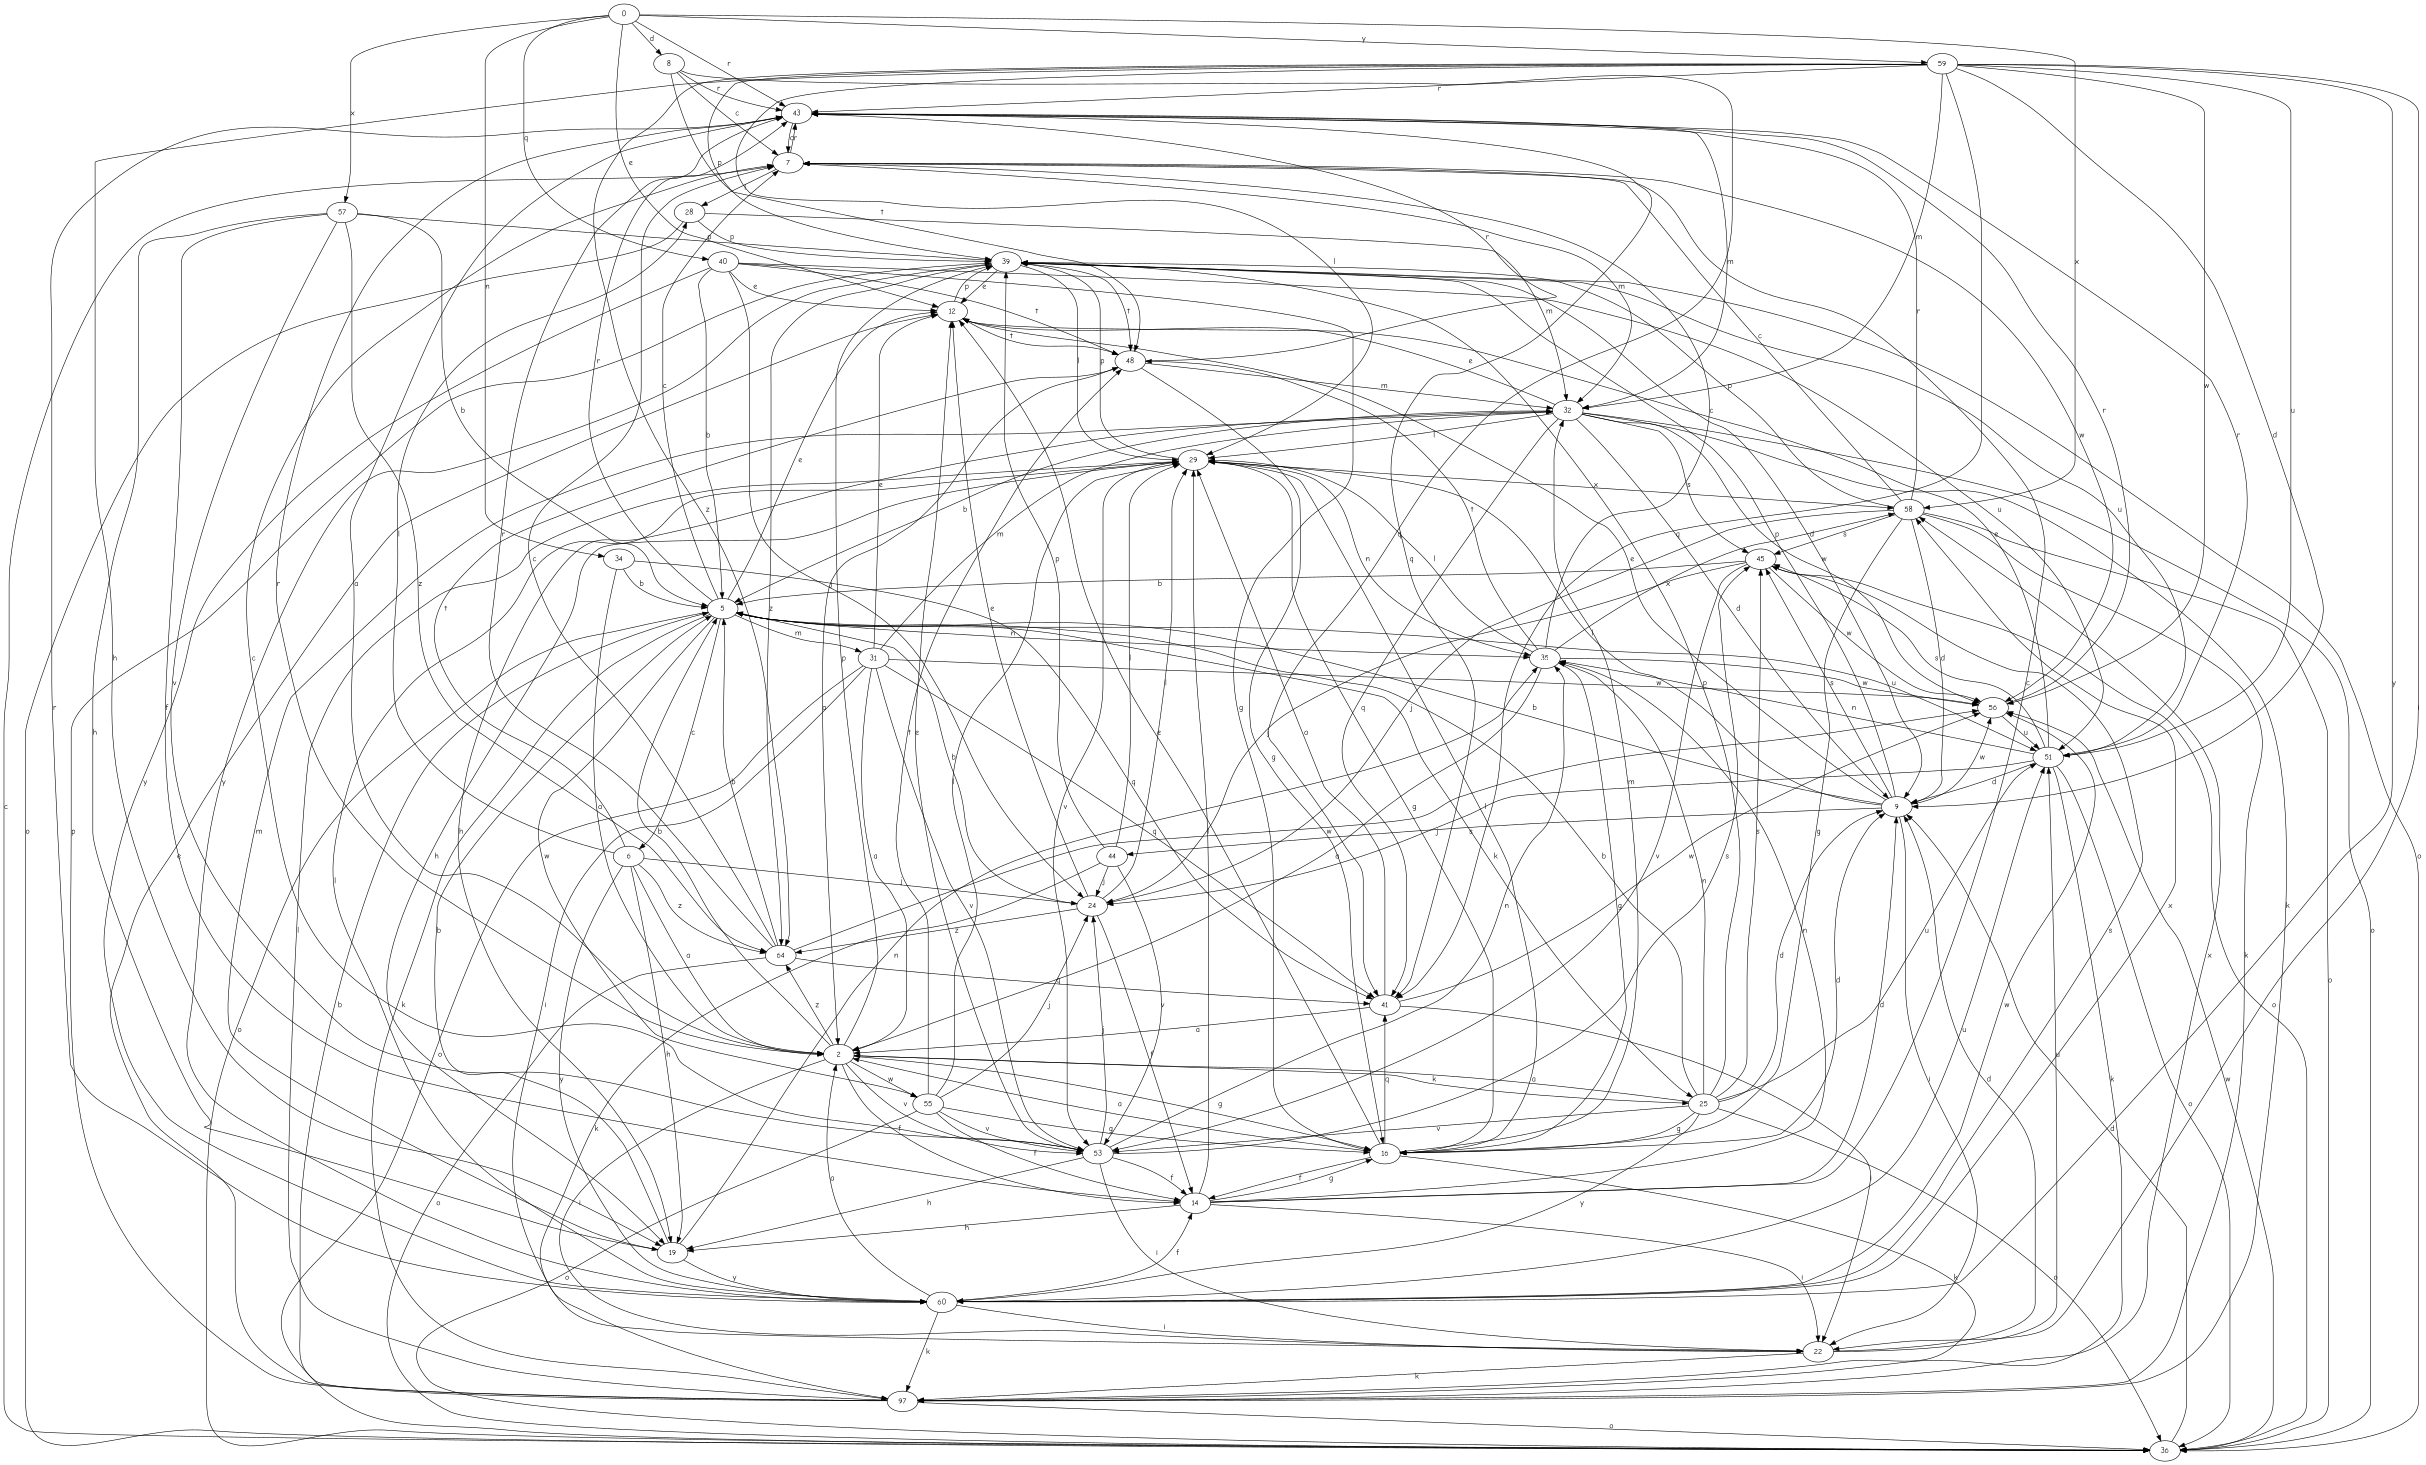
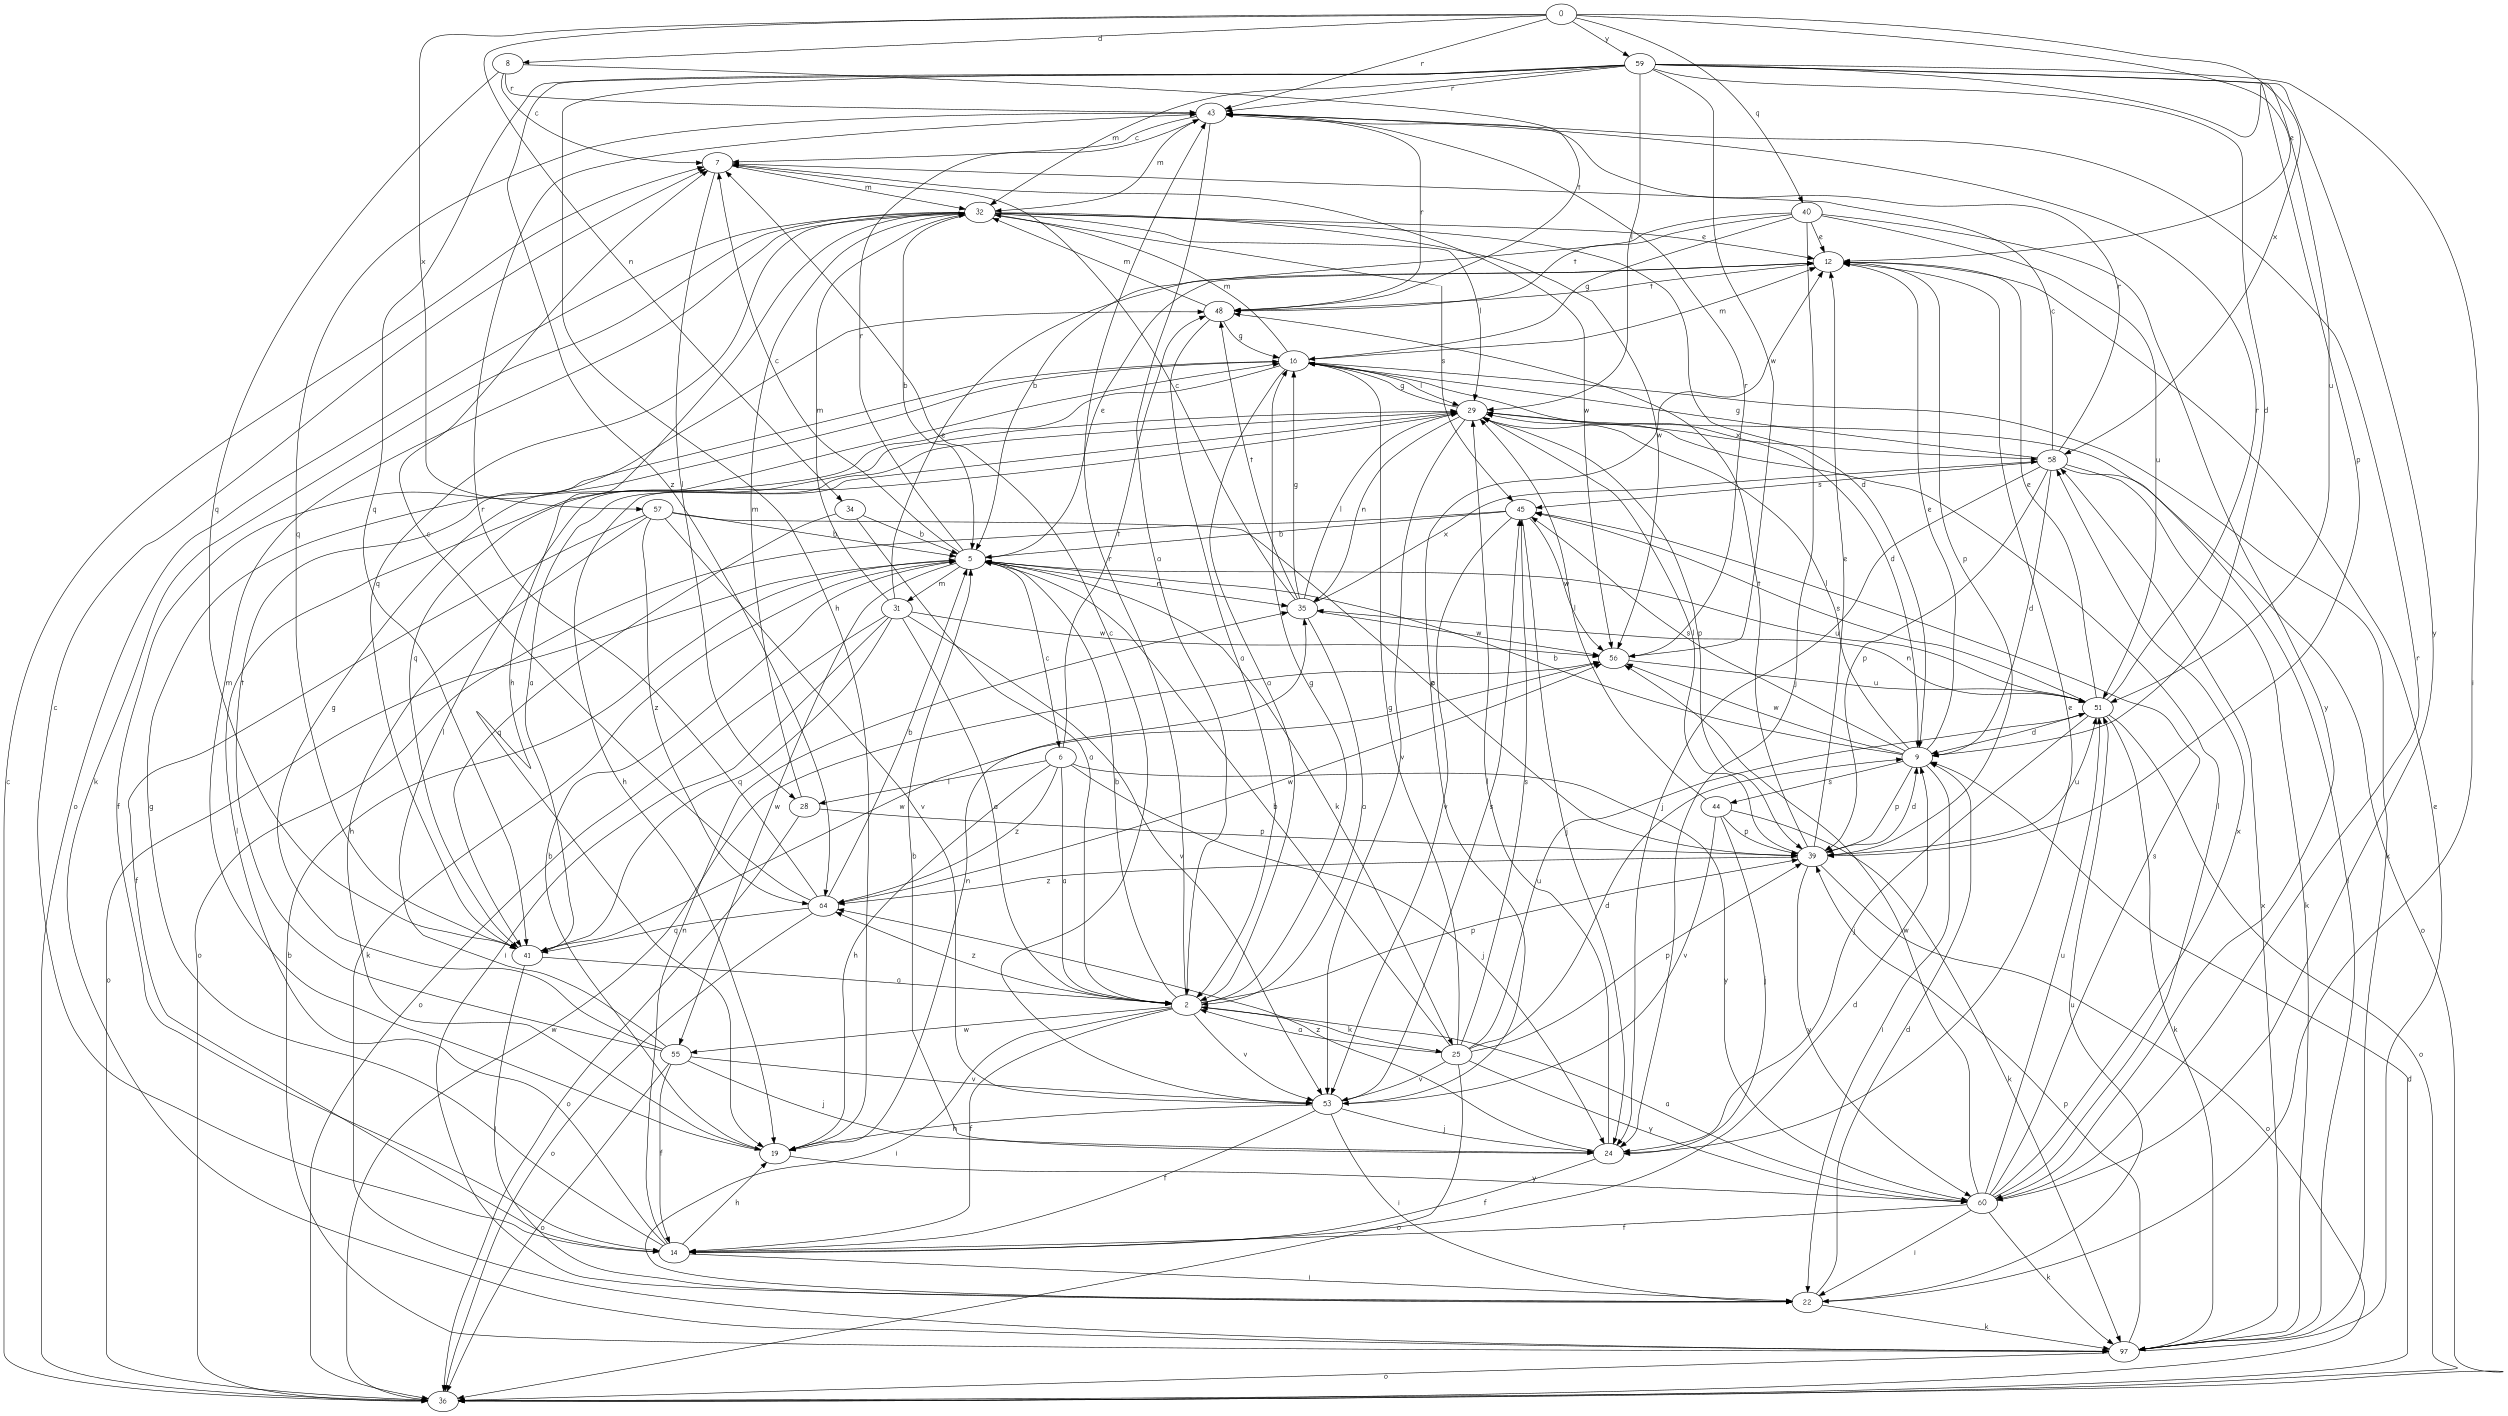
(793, 141) -> none
(1159, 733) -> (1723, 311)
(1695, 854) -> none
(1442, 998) -> none
